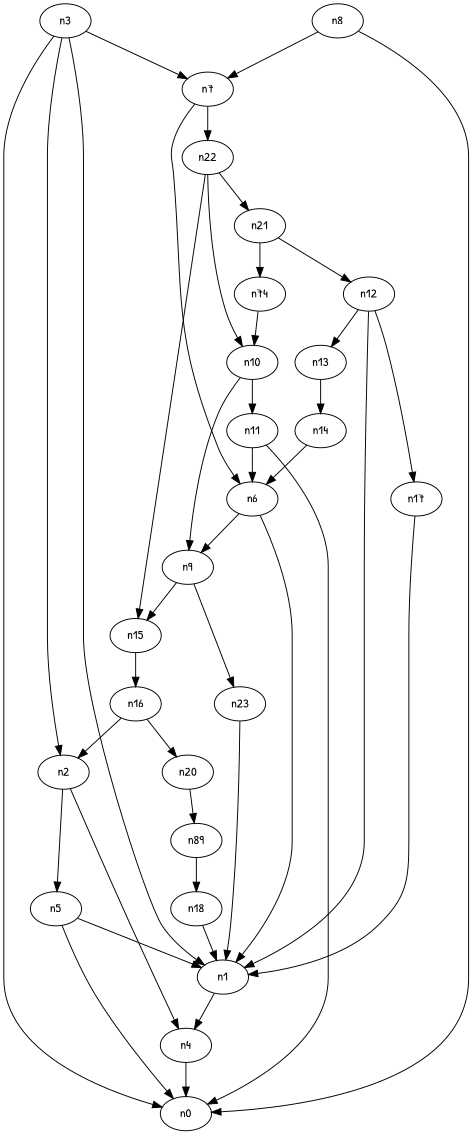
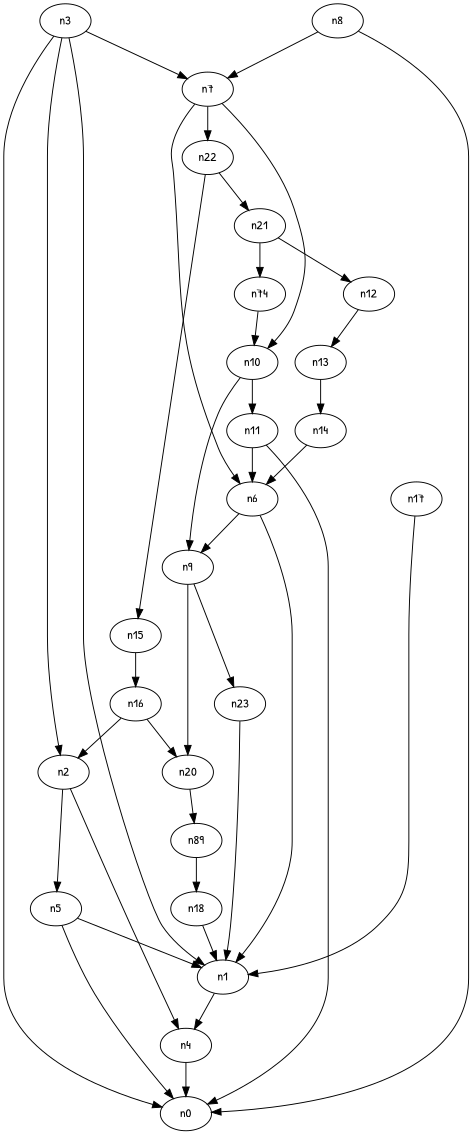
(214, 258) -> (296, 215)
(397, 391) -> none
(165, 598) -> (188, 665)
(364, 663) -> none
